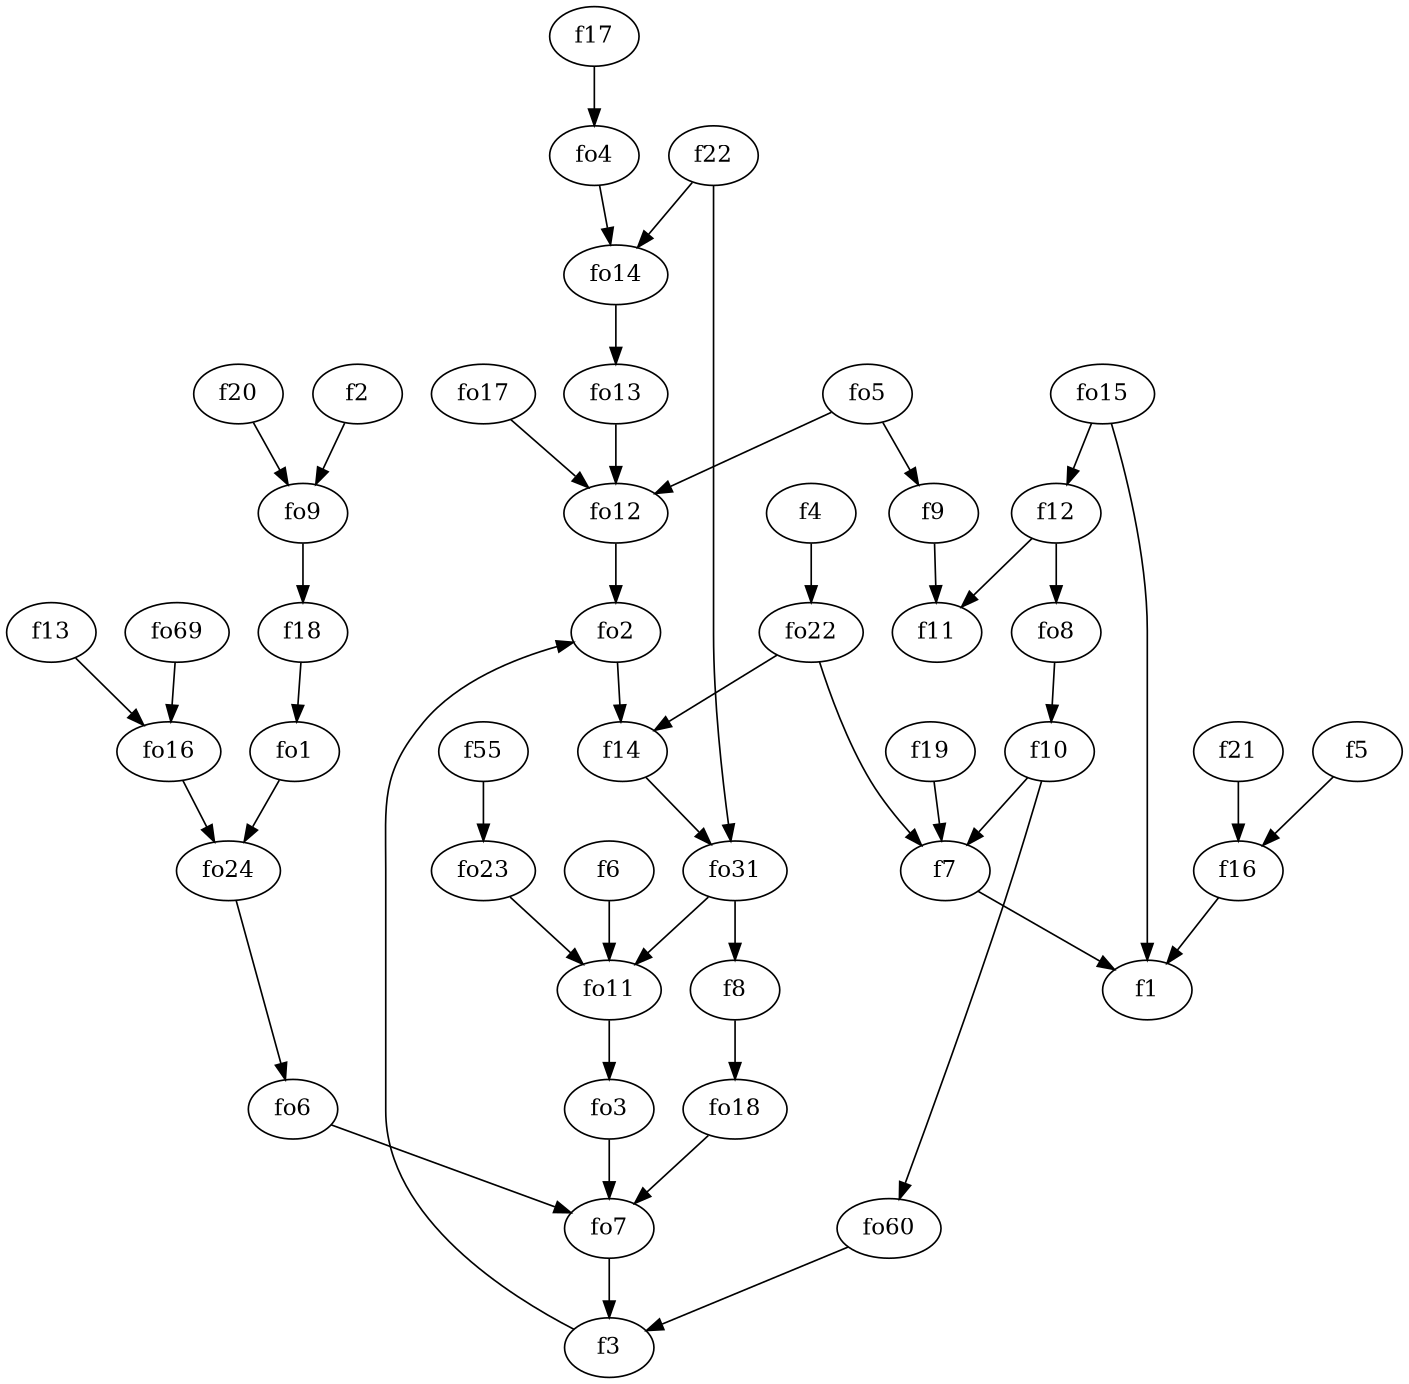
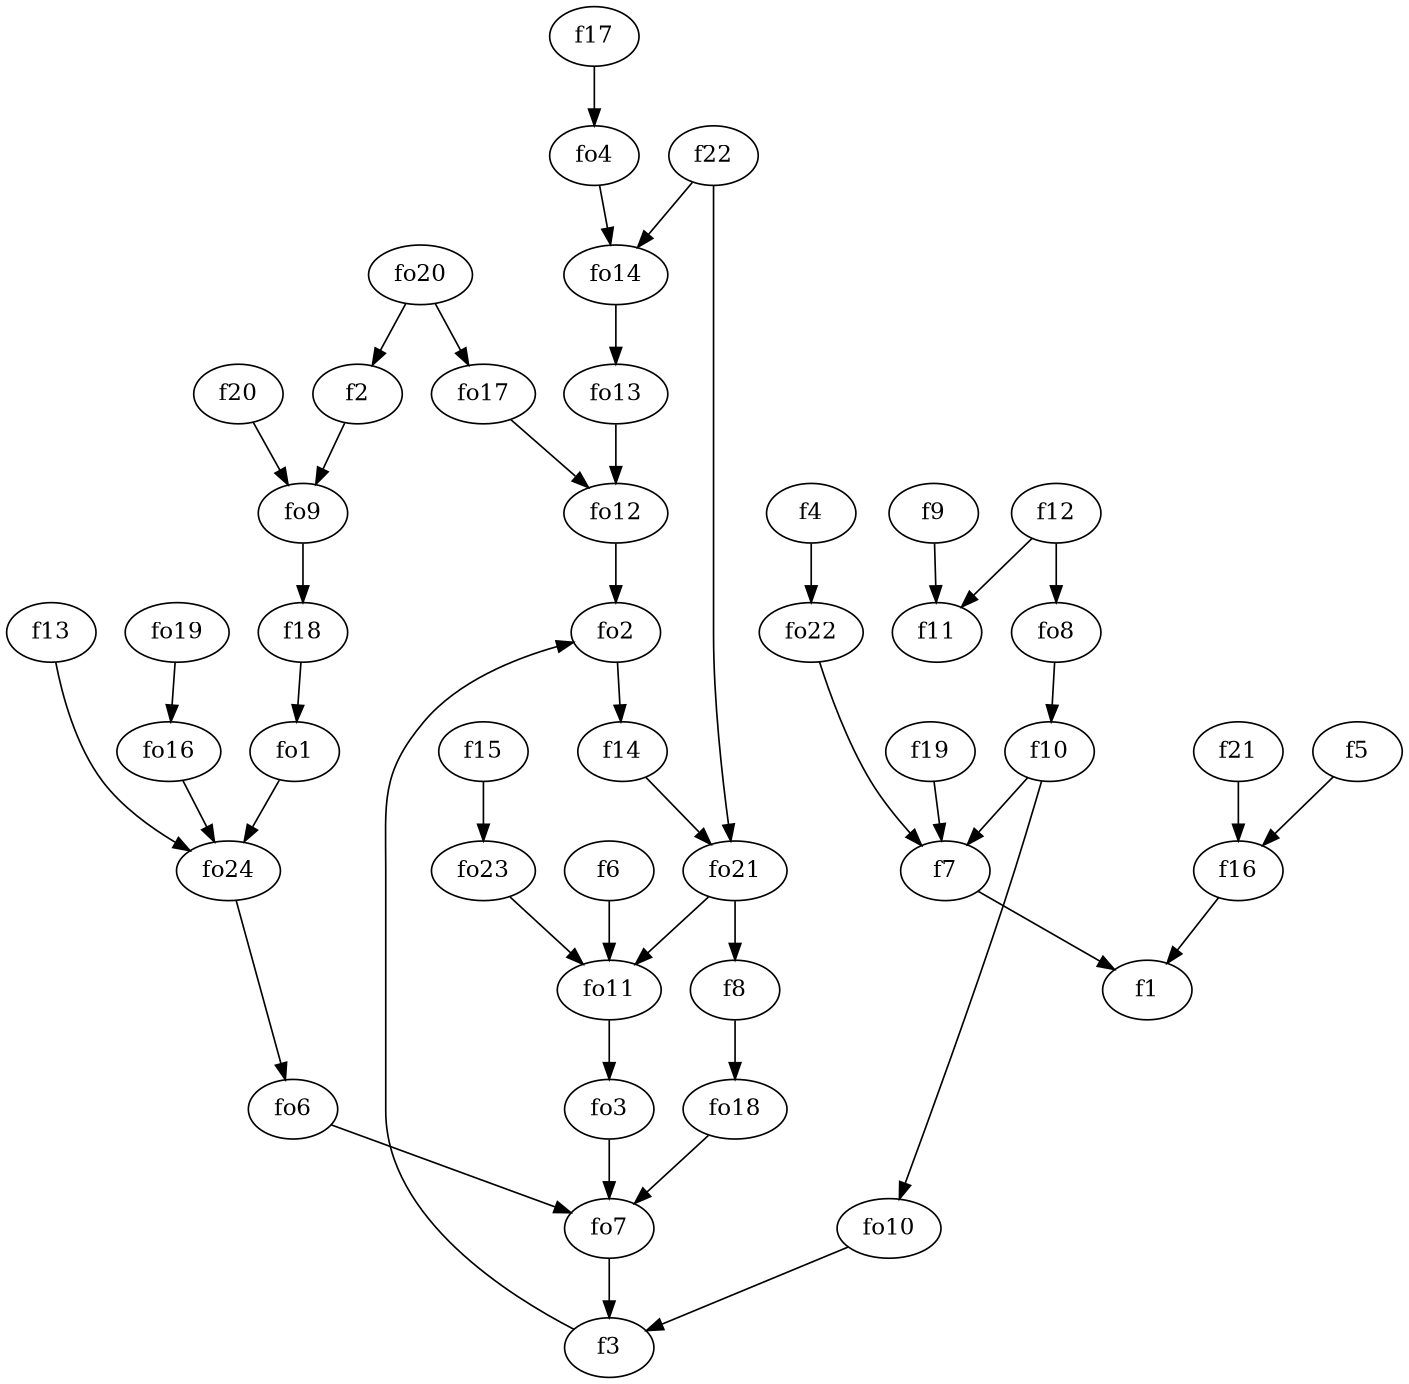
none -> (421, 275)
(868, 394) -> none
(1103, 394) -> none
(177, 632) -> (177, 632)
(104, 686) -> (93, 767)
(726, 687) -> none
(483, 752) -> (483, 752)
(735, 871) -> (735, 871)
(889, 1228) -> (889, 1228)
